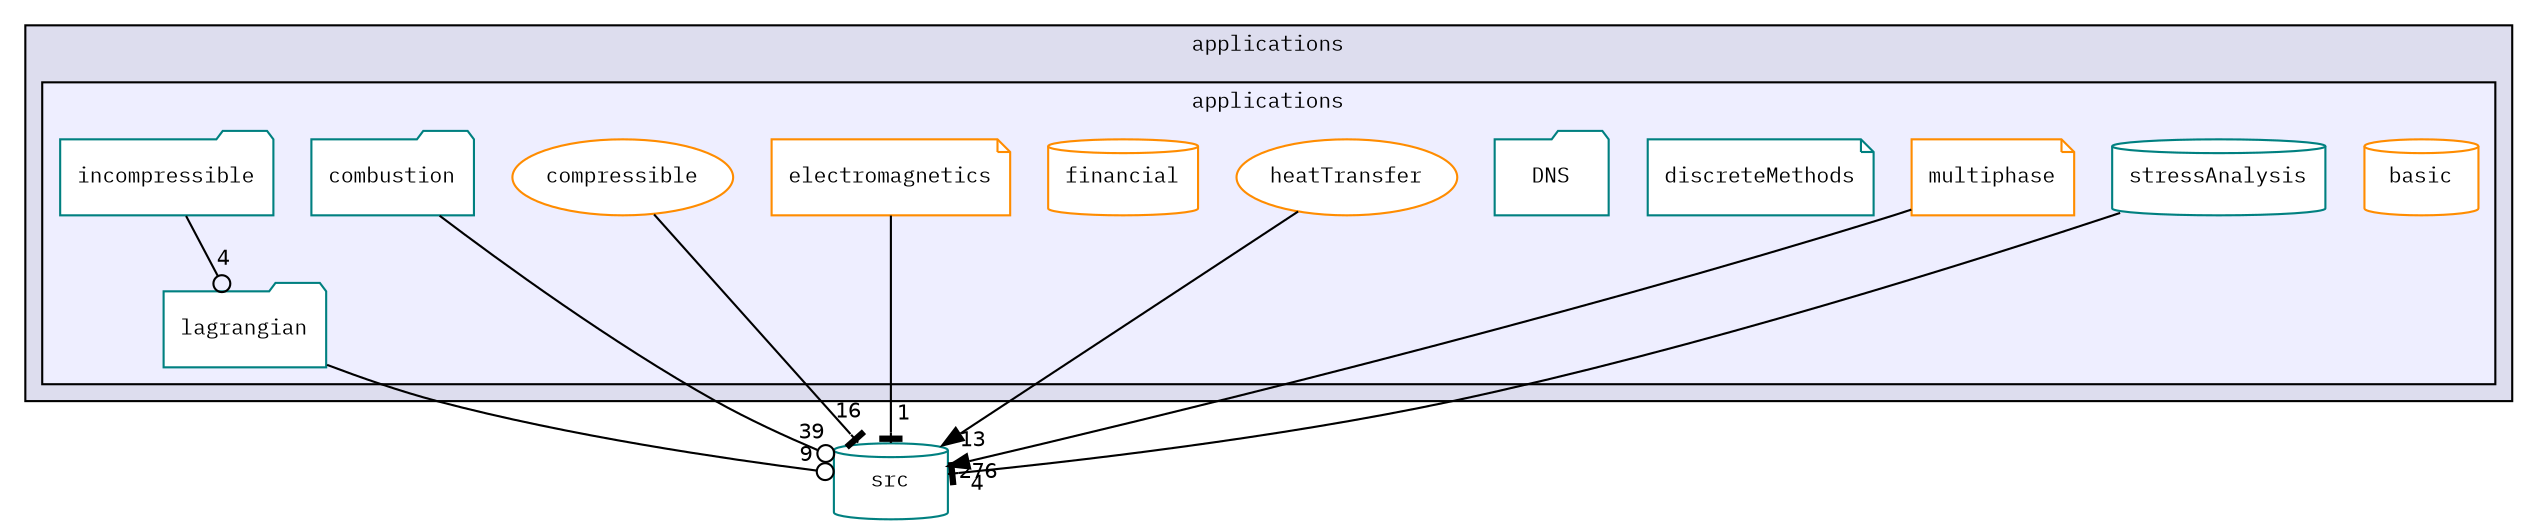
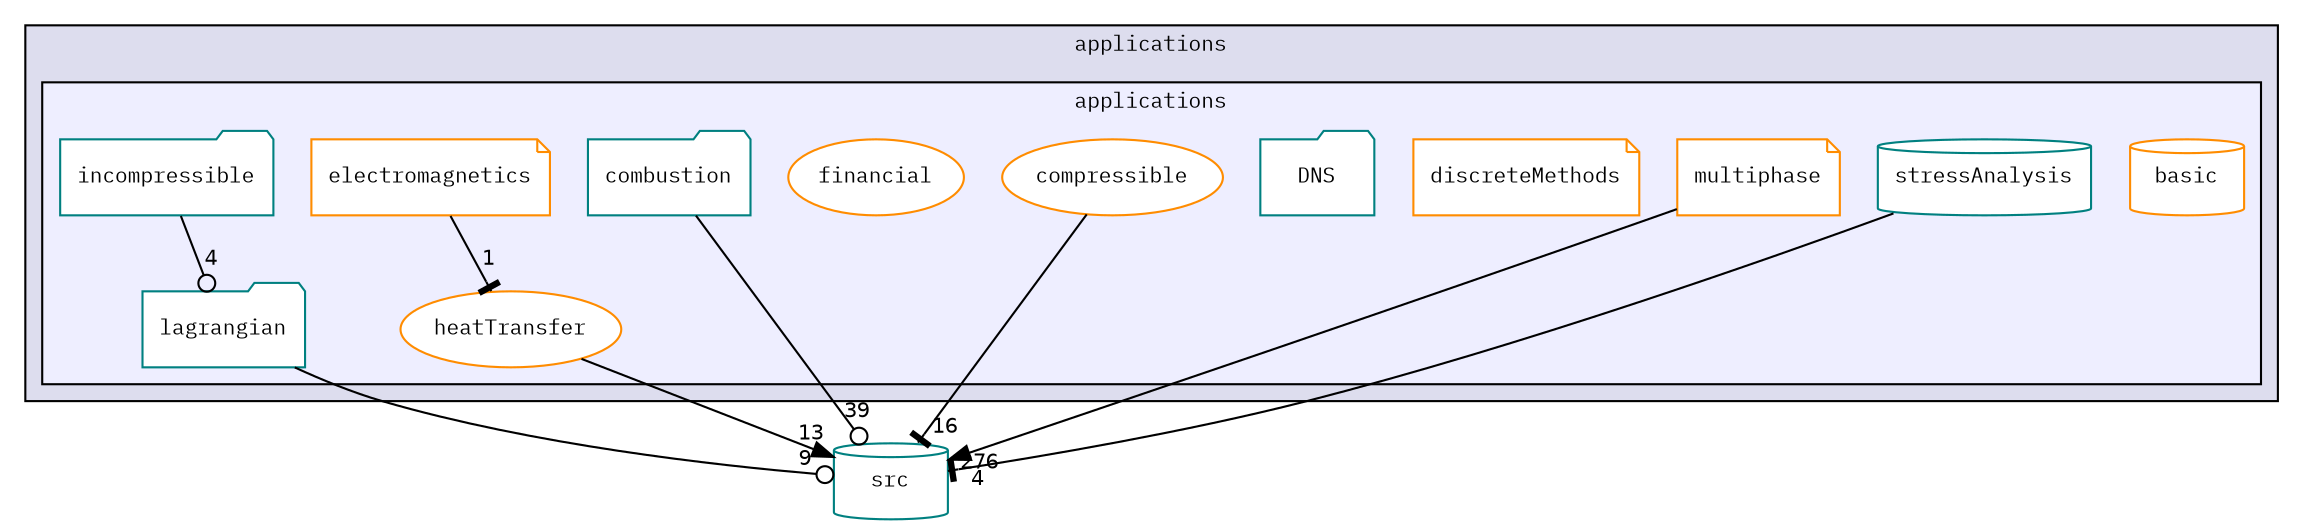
(1123, 177) -> (876, 177)
(1761, 177) -> (1526, 177)
(891, 324) -> (468, 249)
